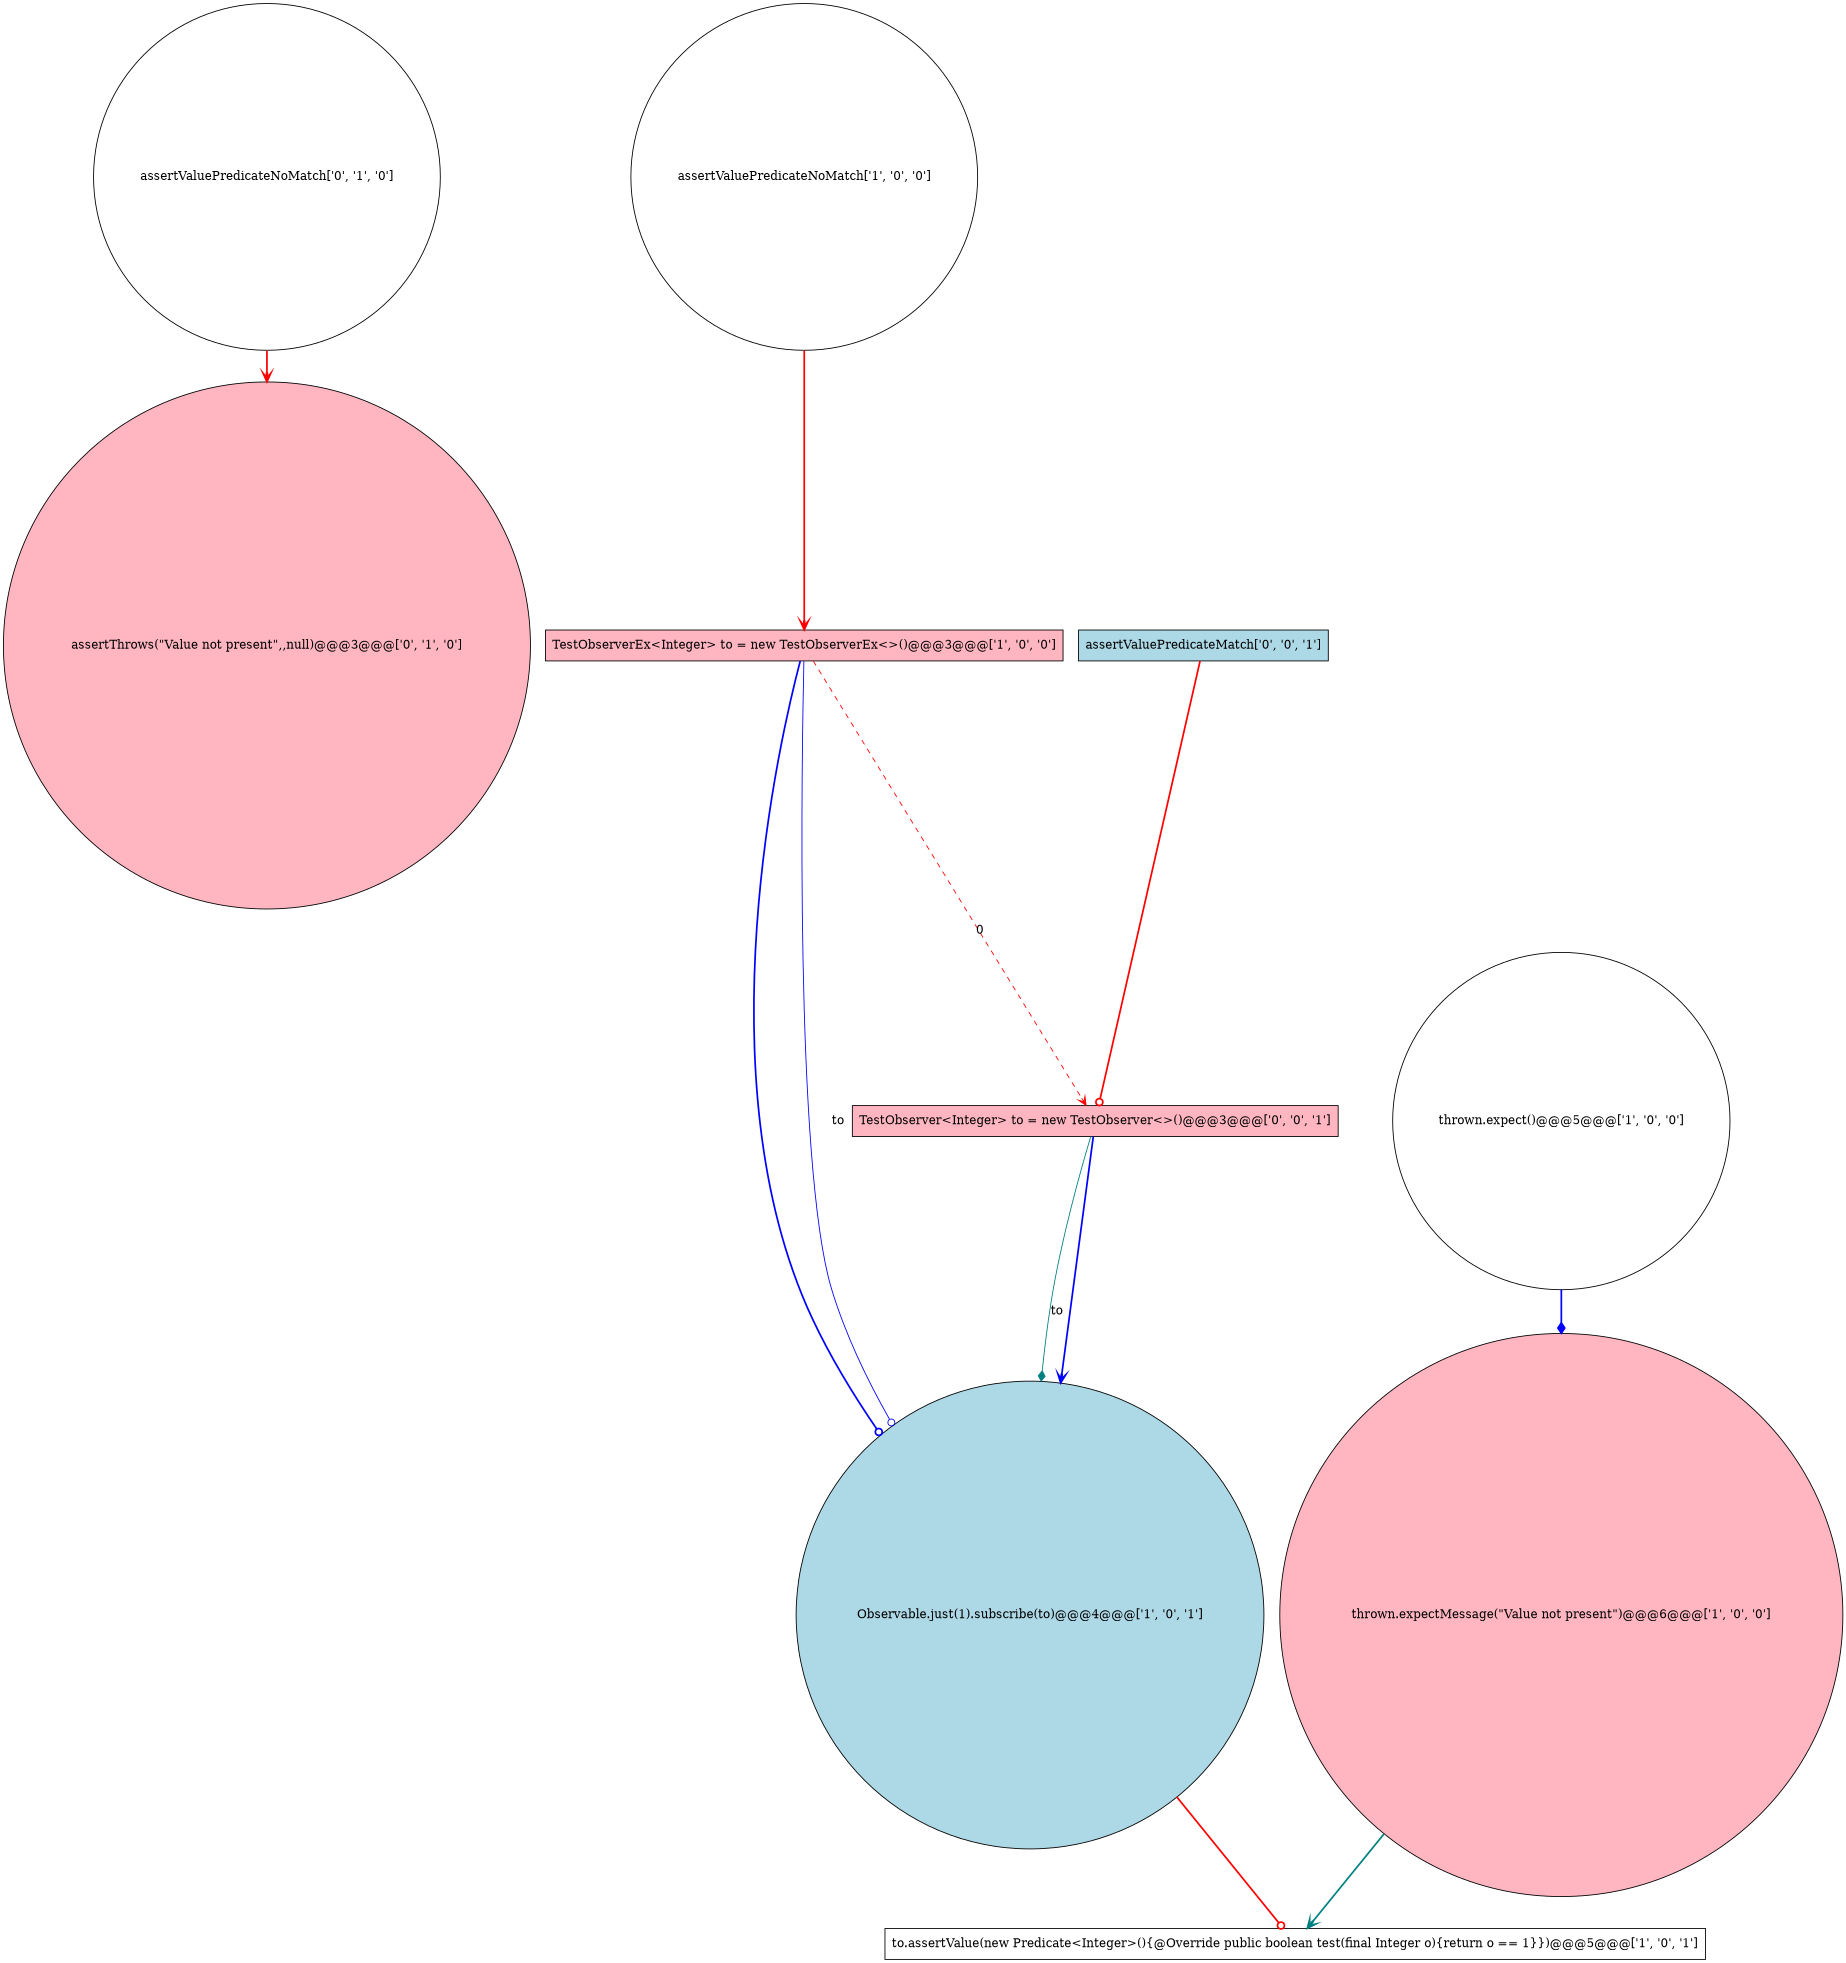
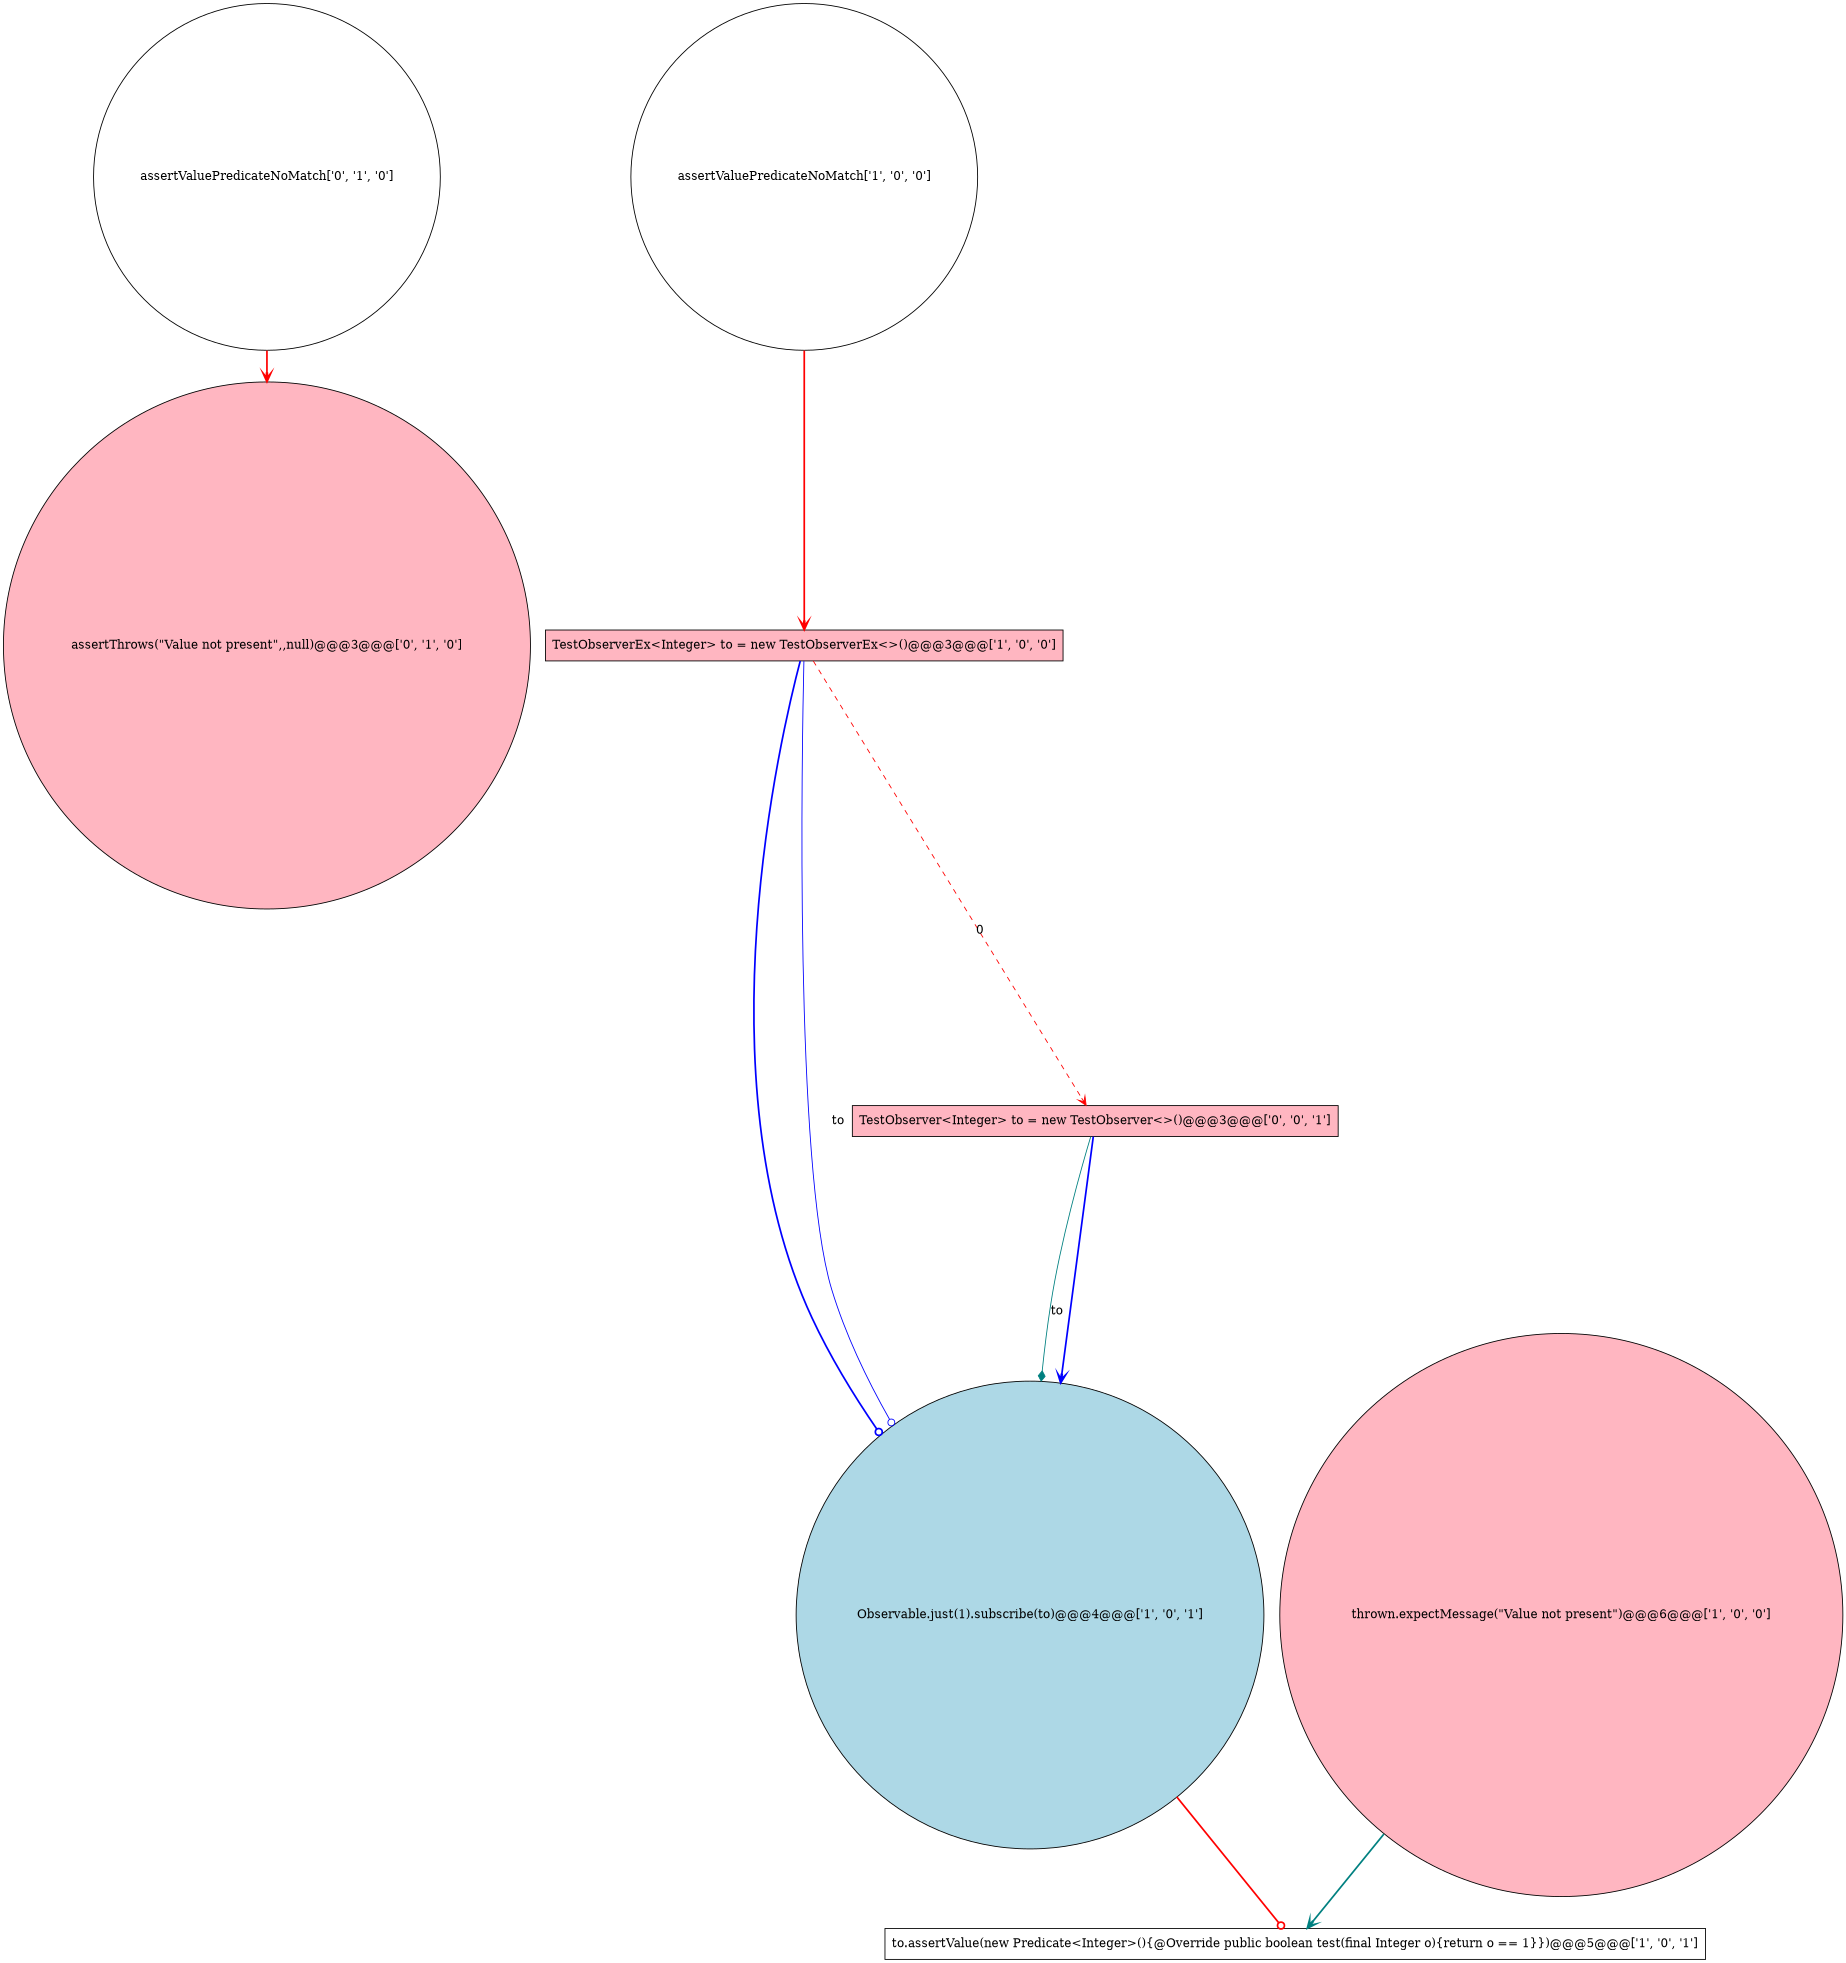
(1203, 645) -> none
(1561, 1121) -> none
